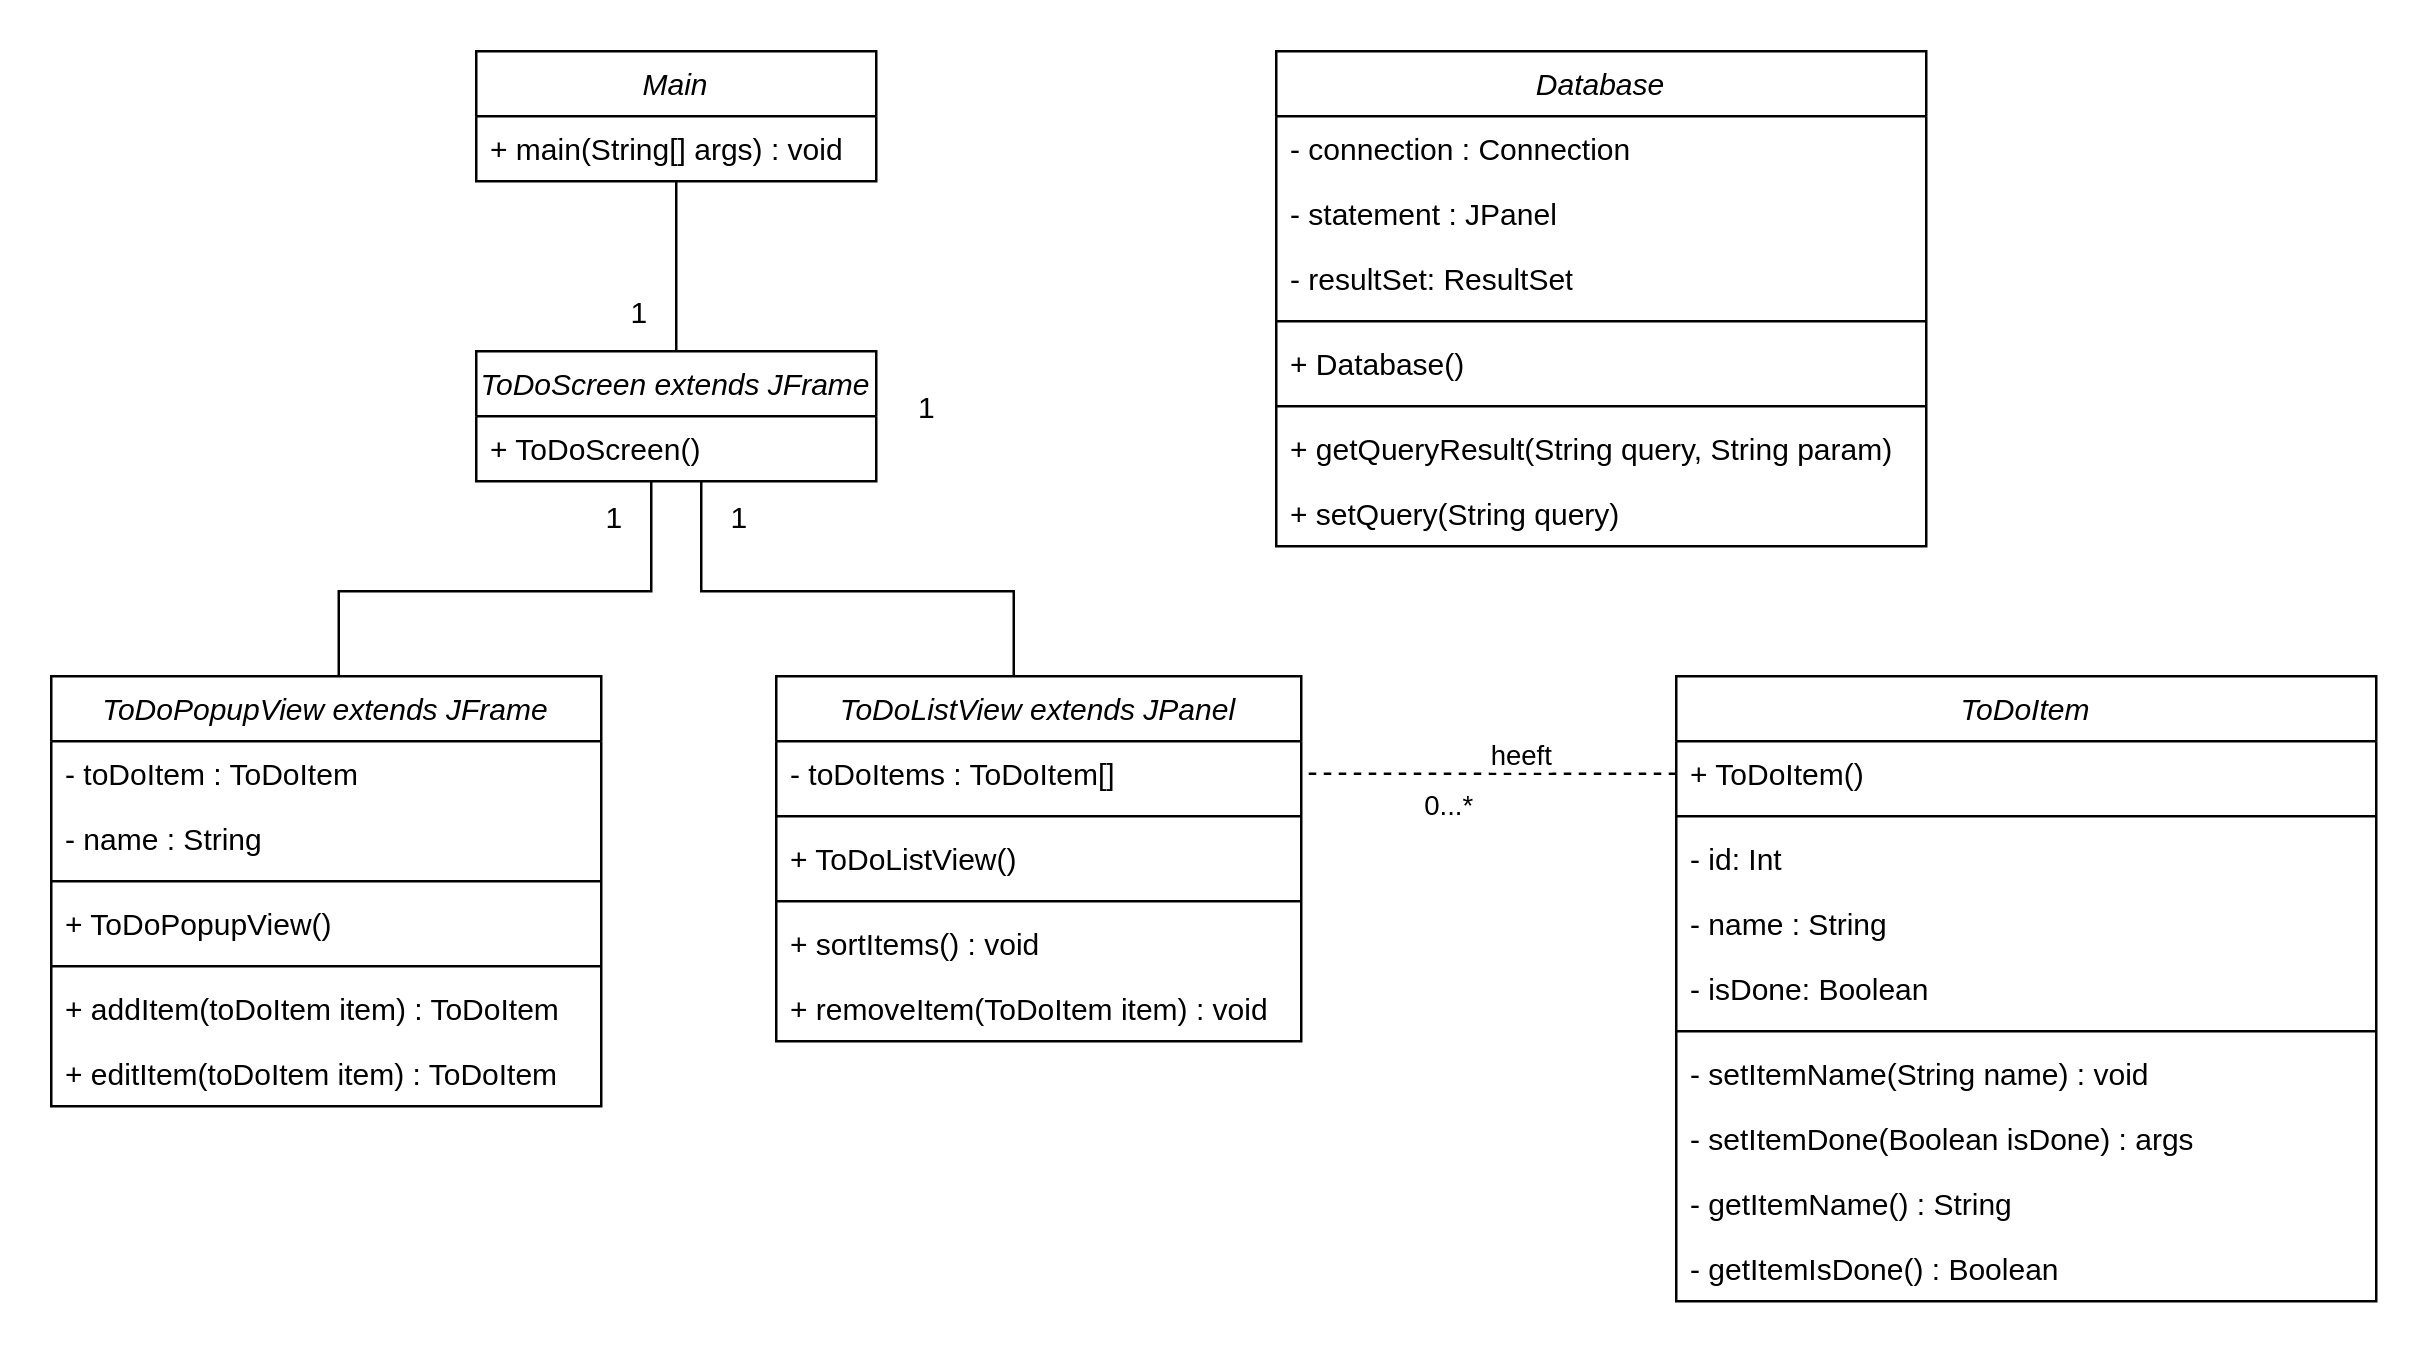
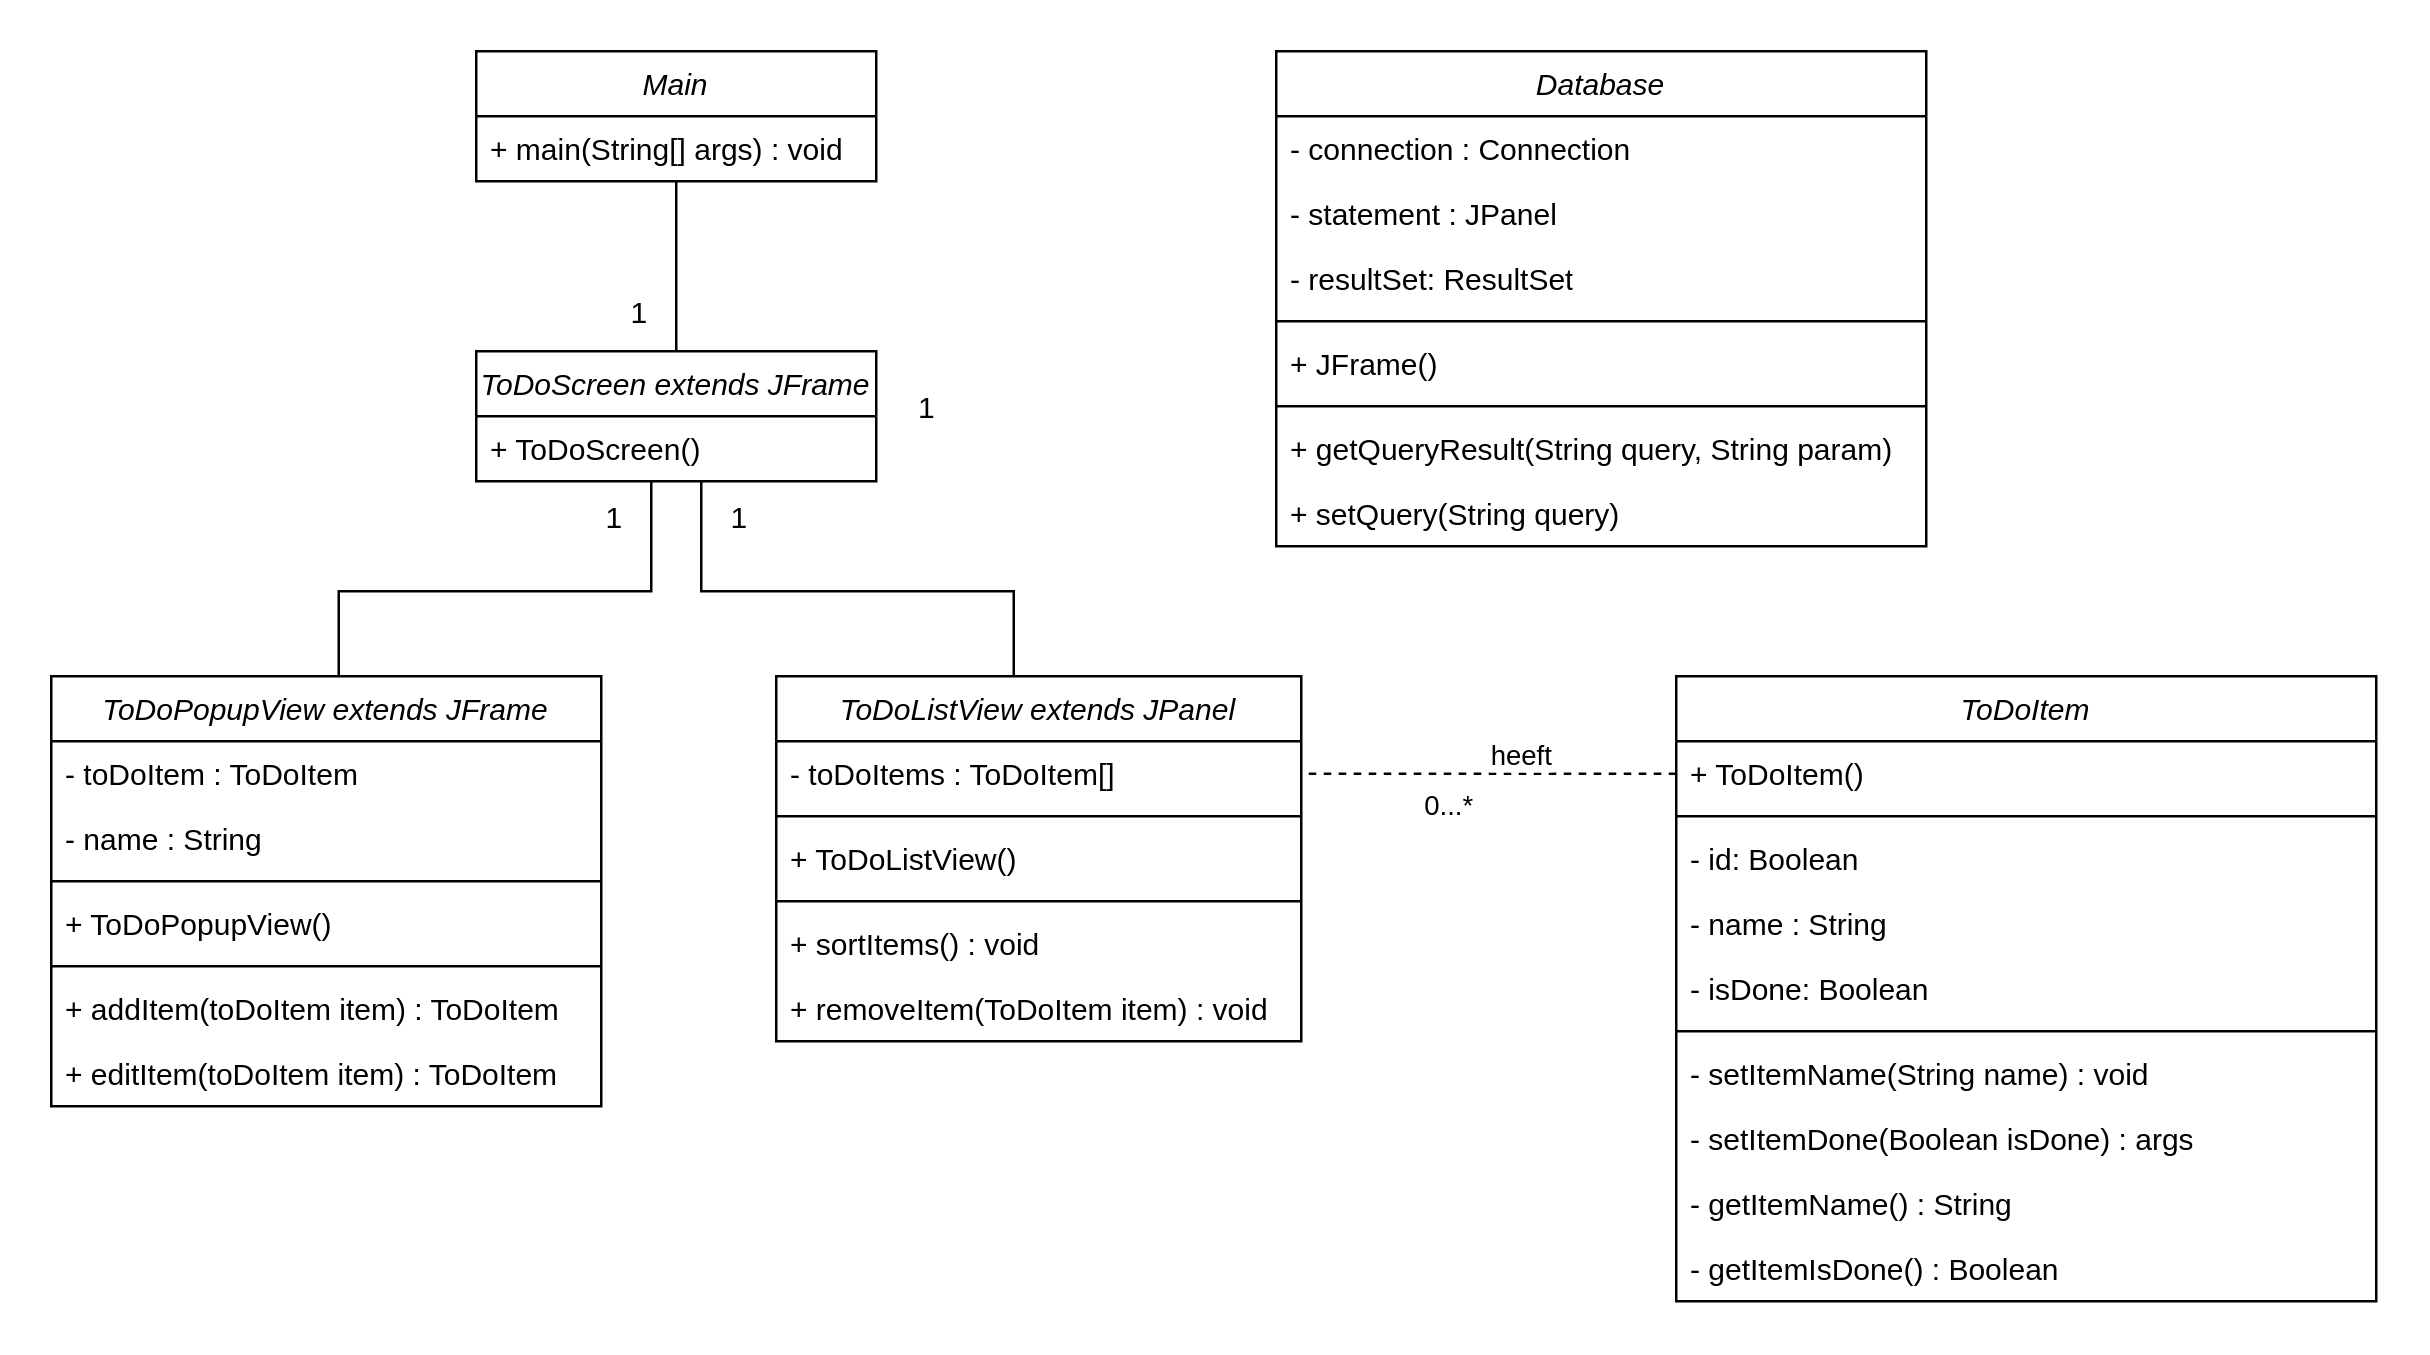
(1388, 367) -> (1371, 367)
(1751, 862) -> (1781, 862)
